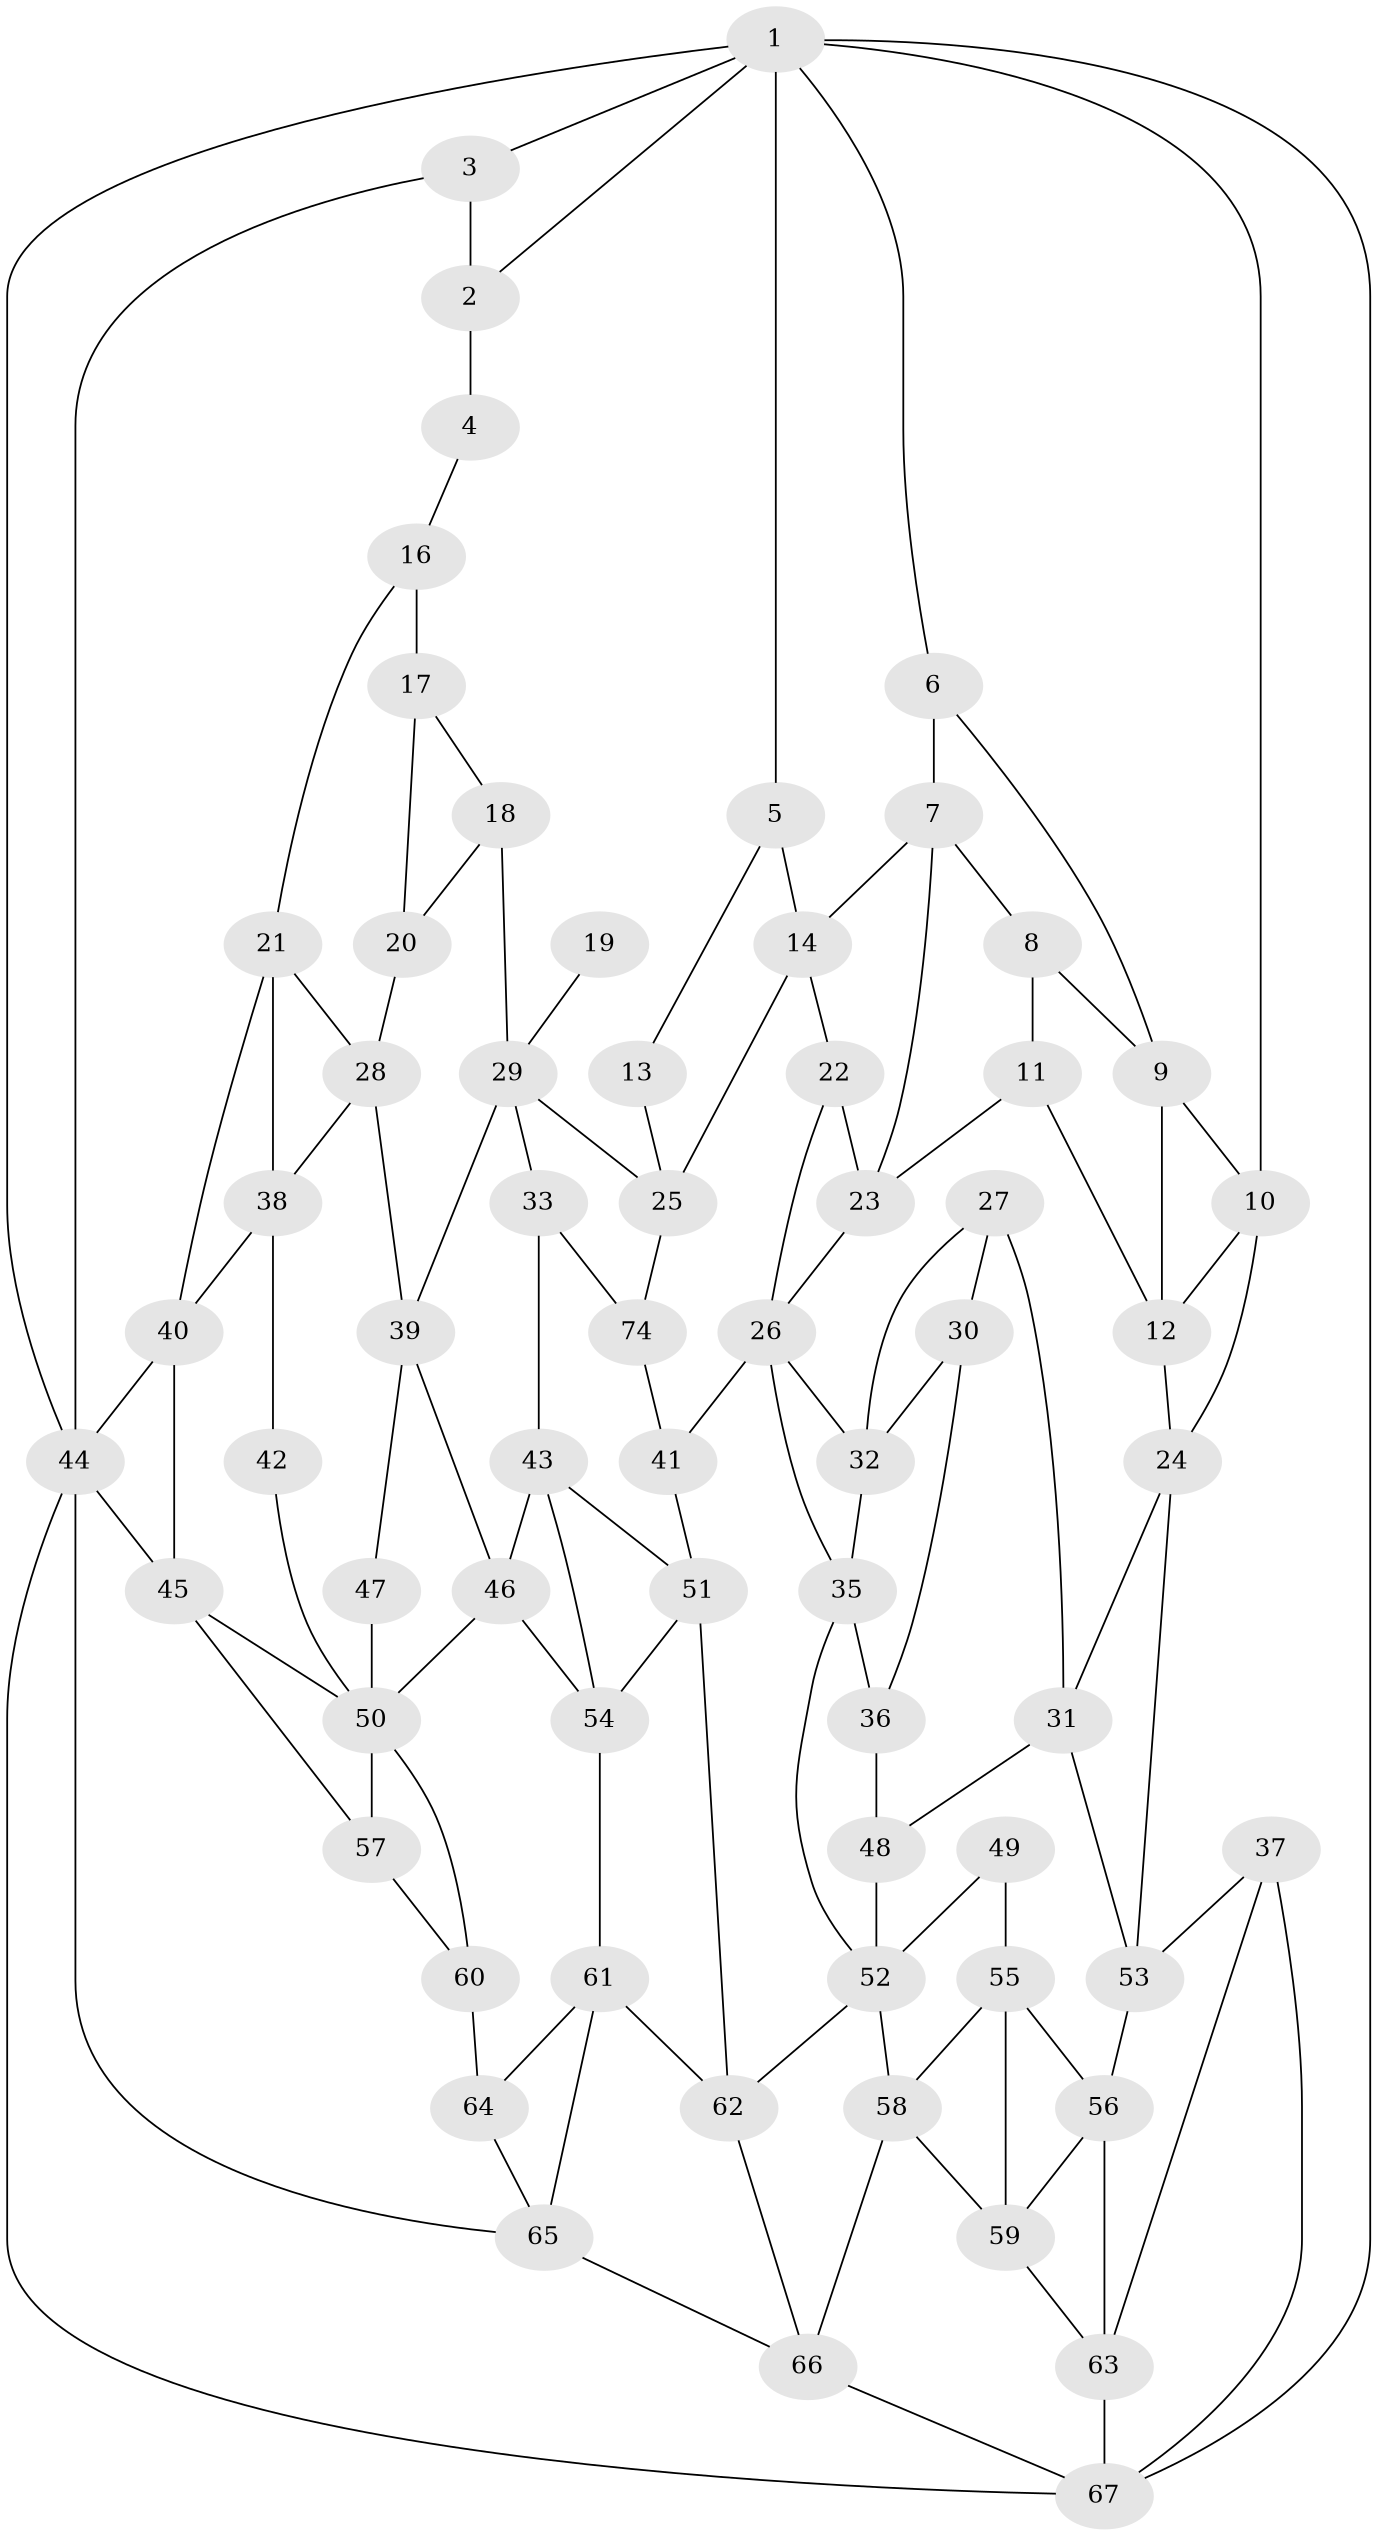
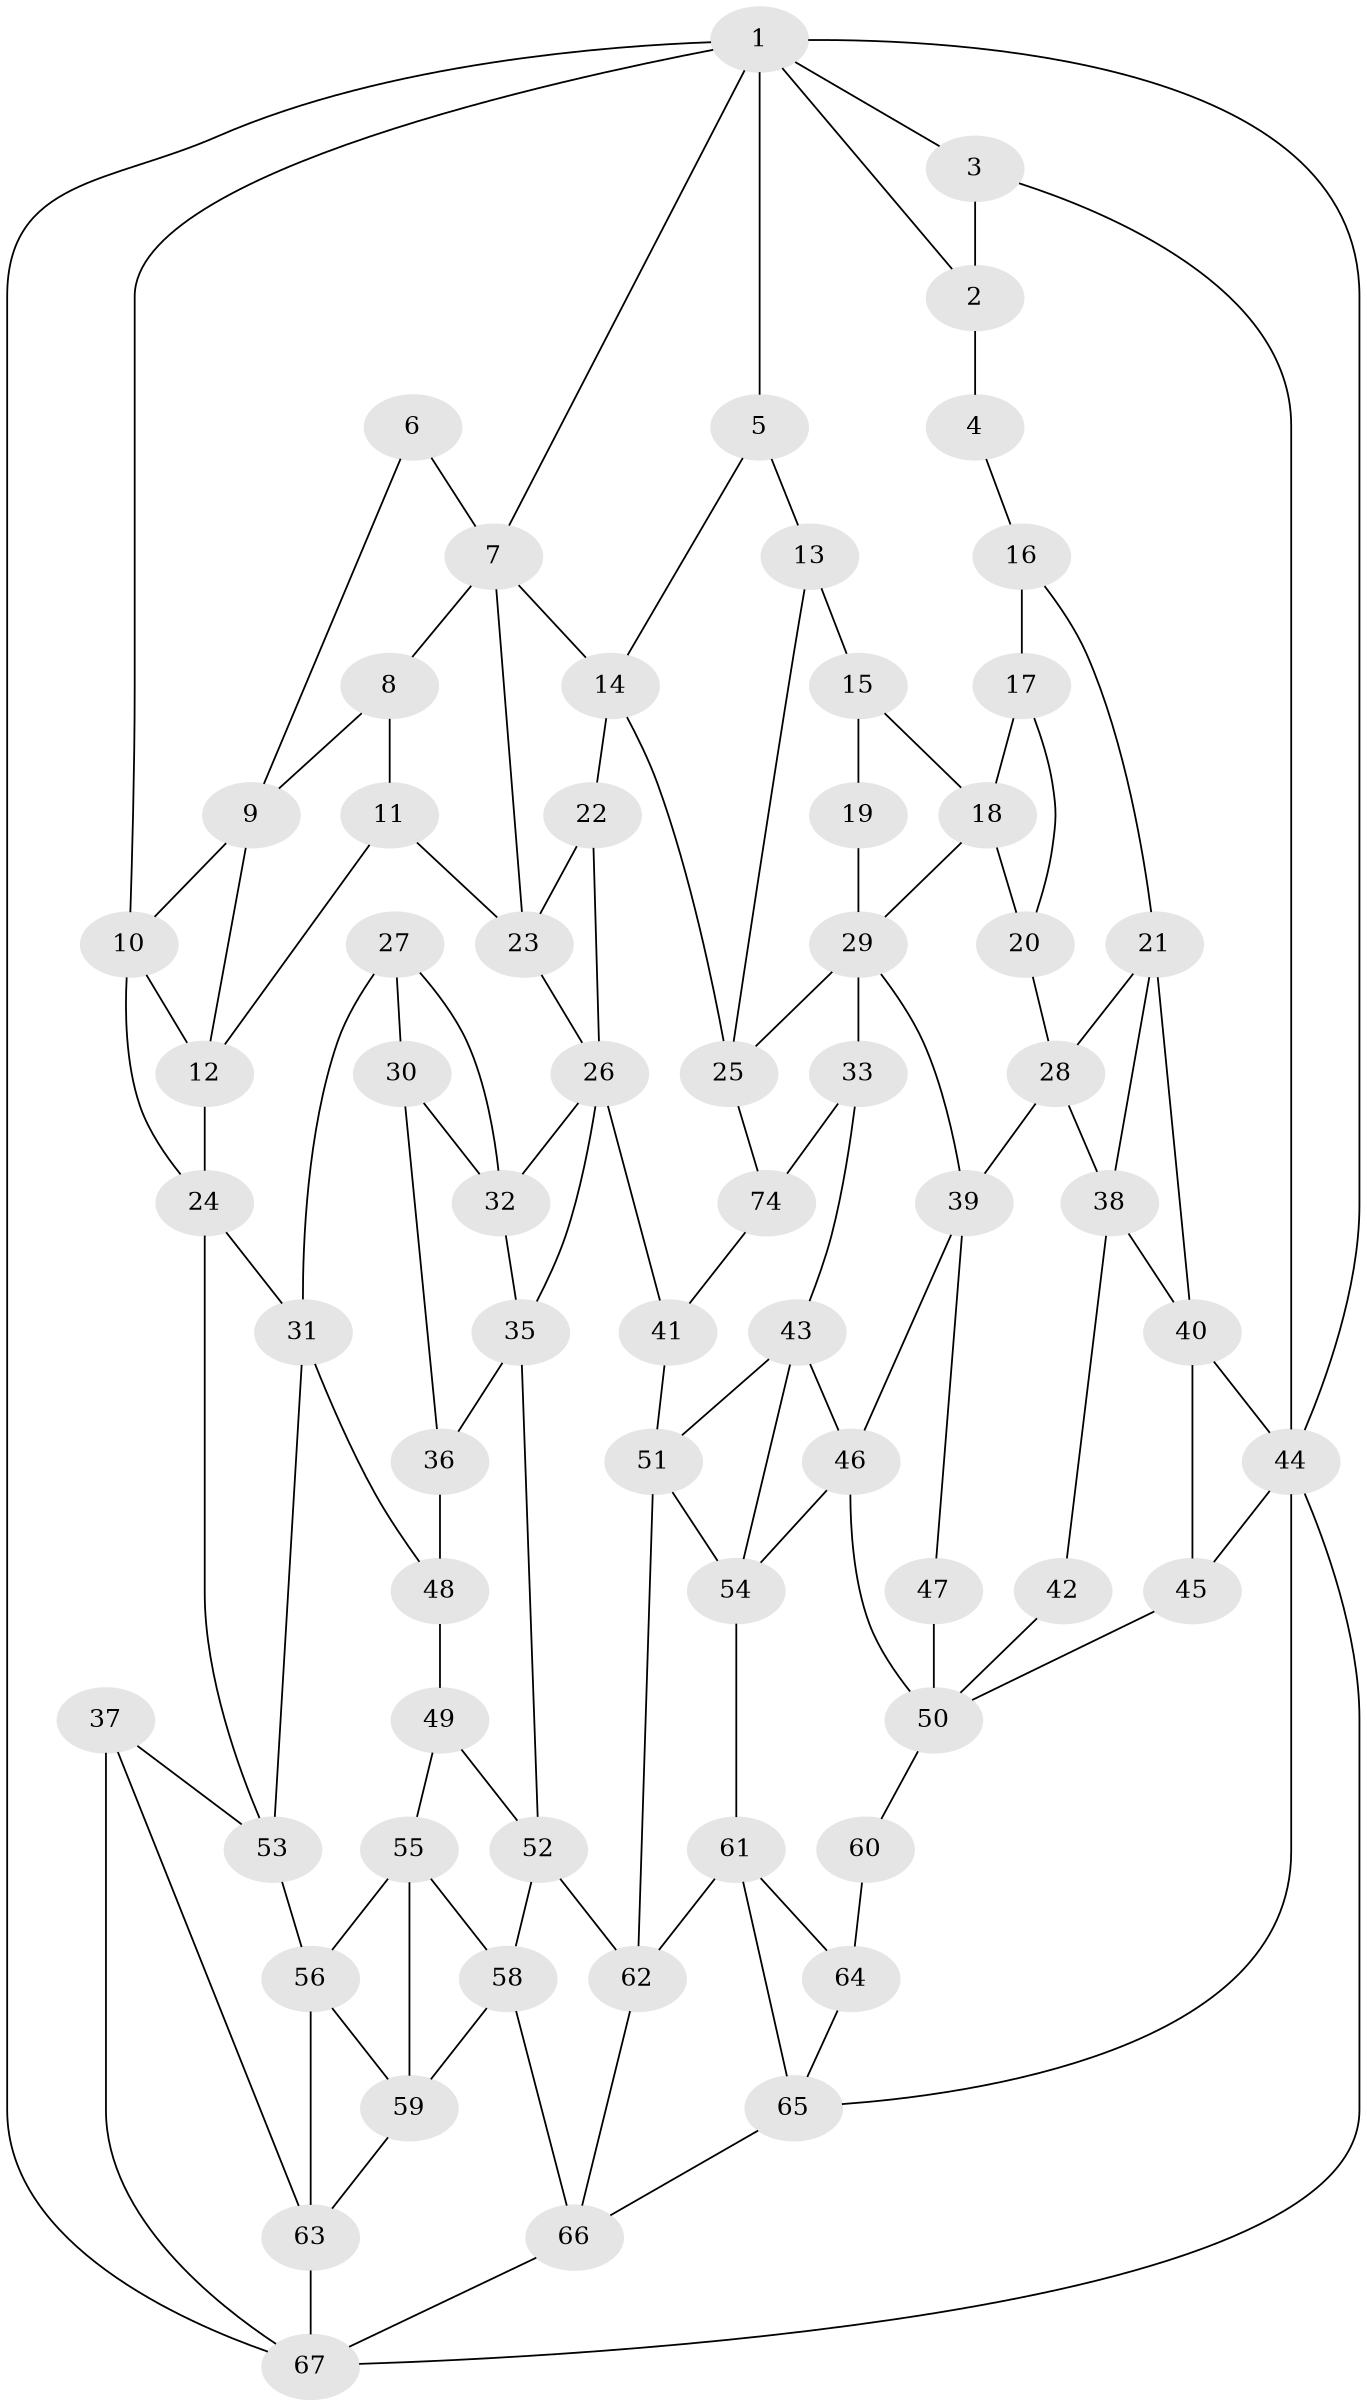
(903, 348) -> (627, 298)
none -> (858, 686)
(372, 1850) -> none
(876, 1915) -> (440, 1656)
